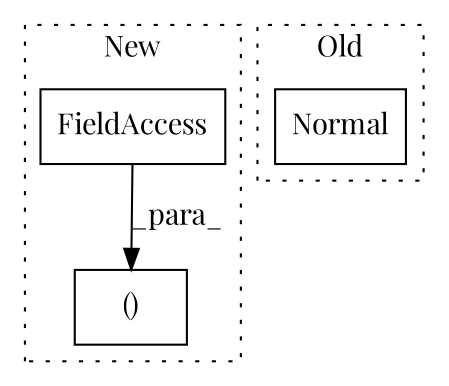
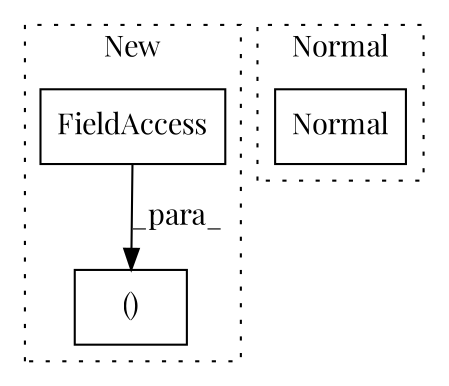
(341, 49) -> (341, 49)
